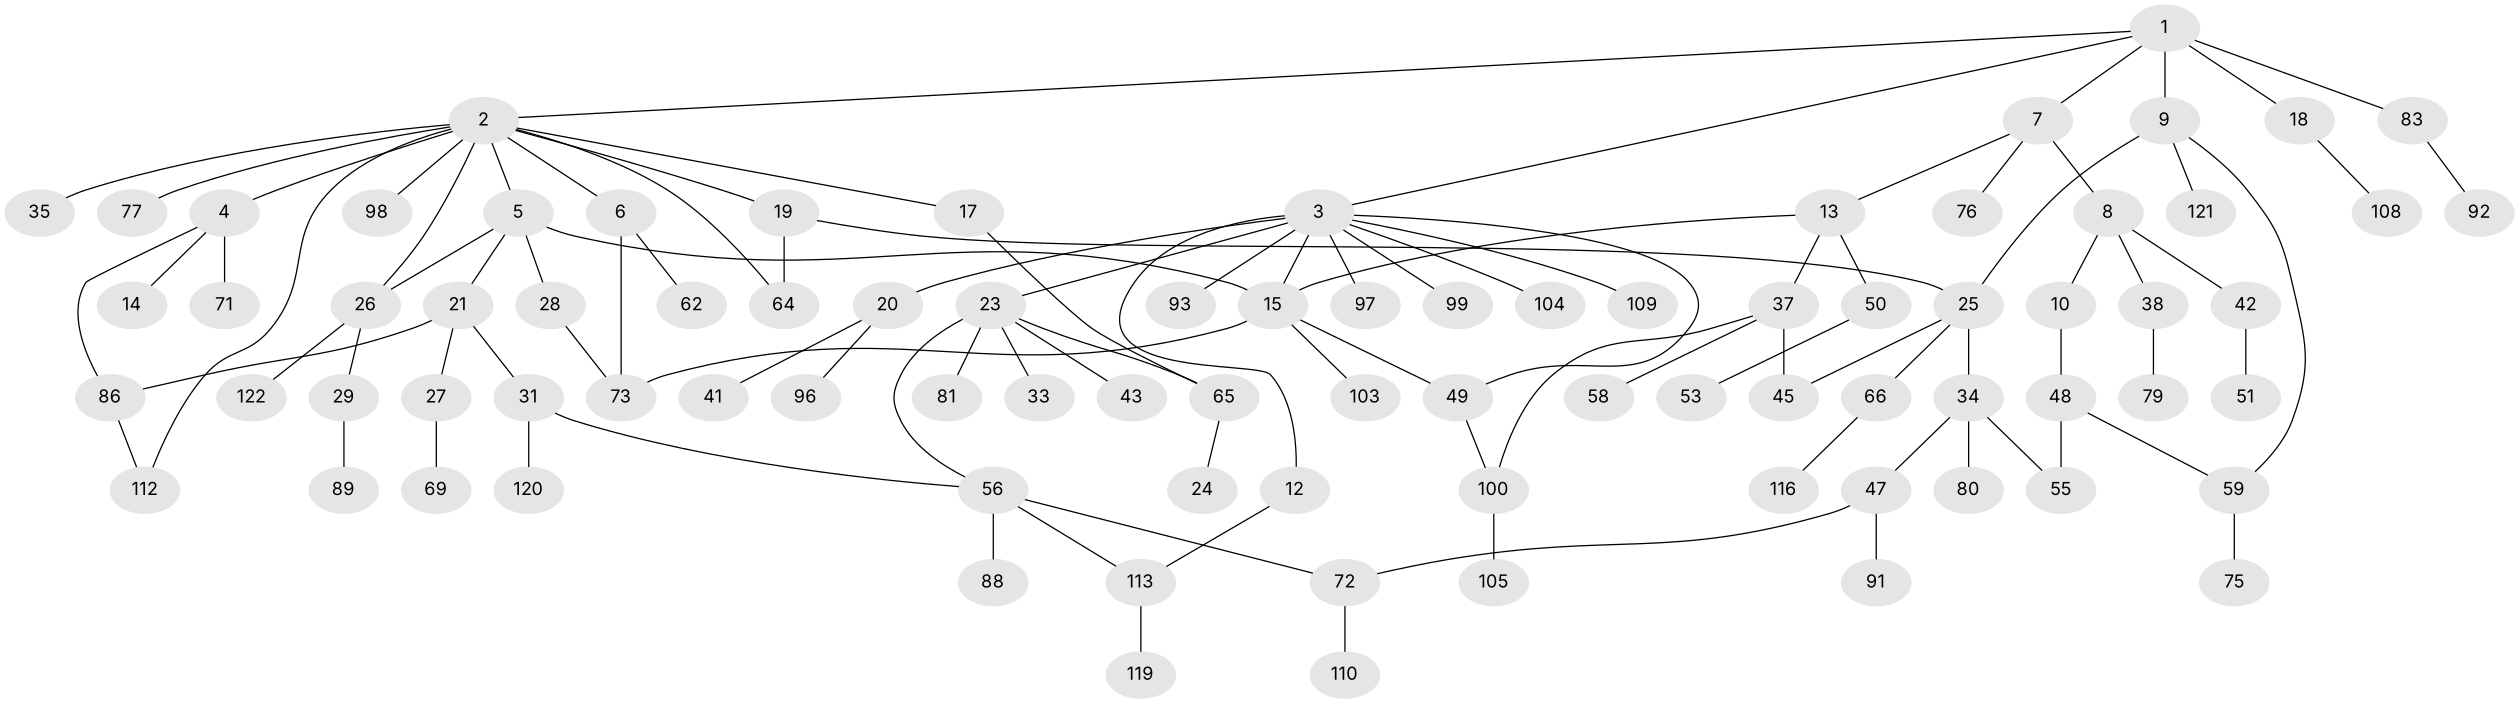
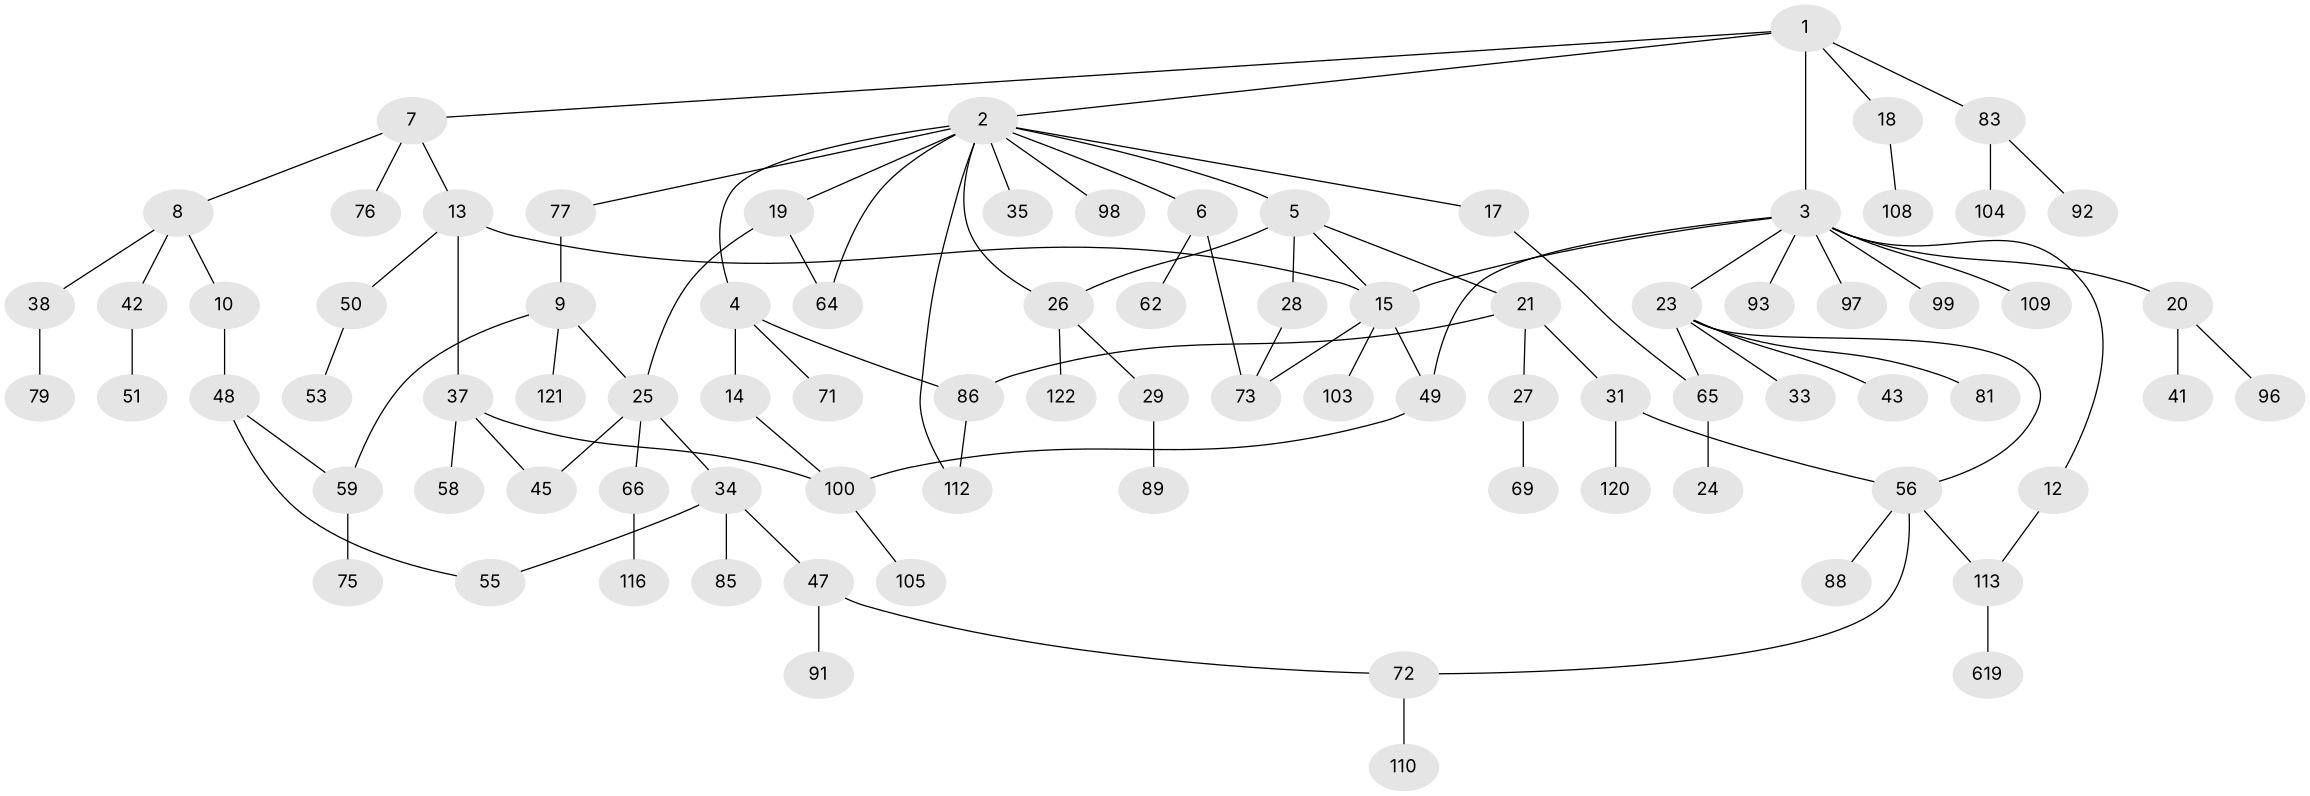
(2165, 75) -> (561, 259)
(1450, 261) -> (1990, 167)
none -> (788, 444)
(1969, 490) -> (726, 583)
(1141, 675) -> (1988, 675)
